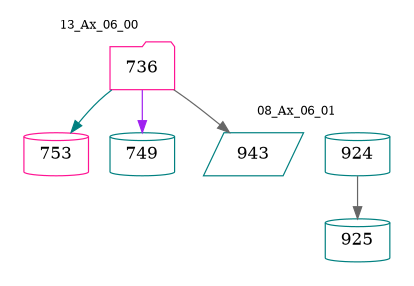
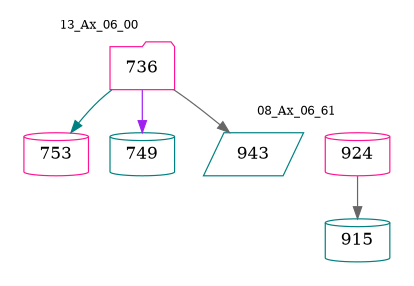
(297, 112) -> (297, 112)
(358, 154) -> (358, 154)
(358, 240) -> (358, 240)
